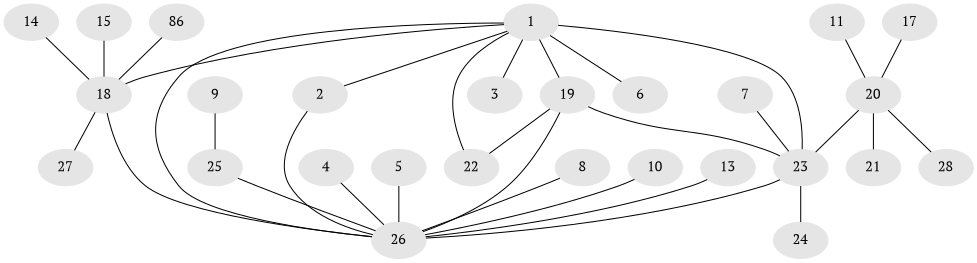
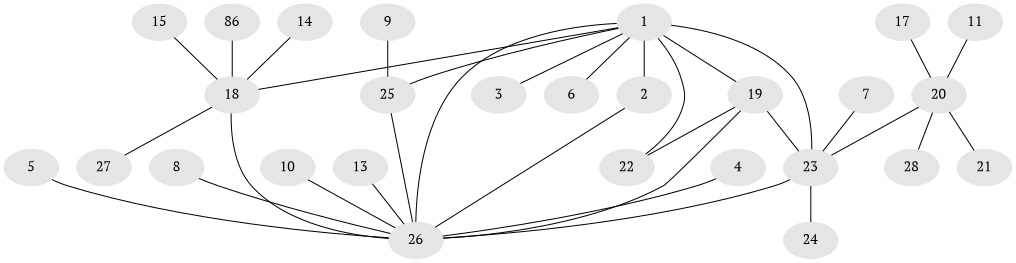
none -> (513, 53)
